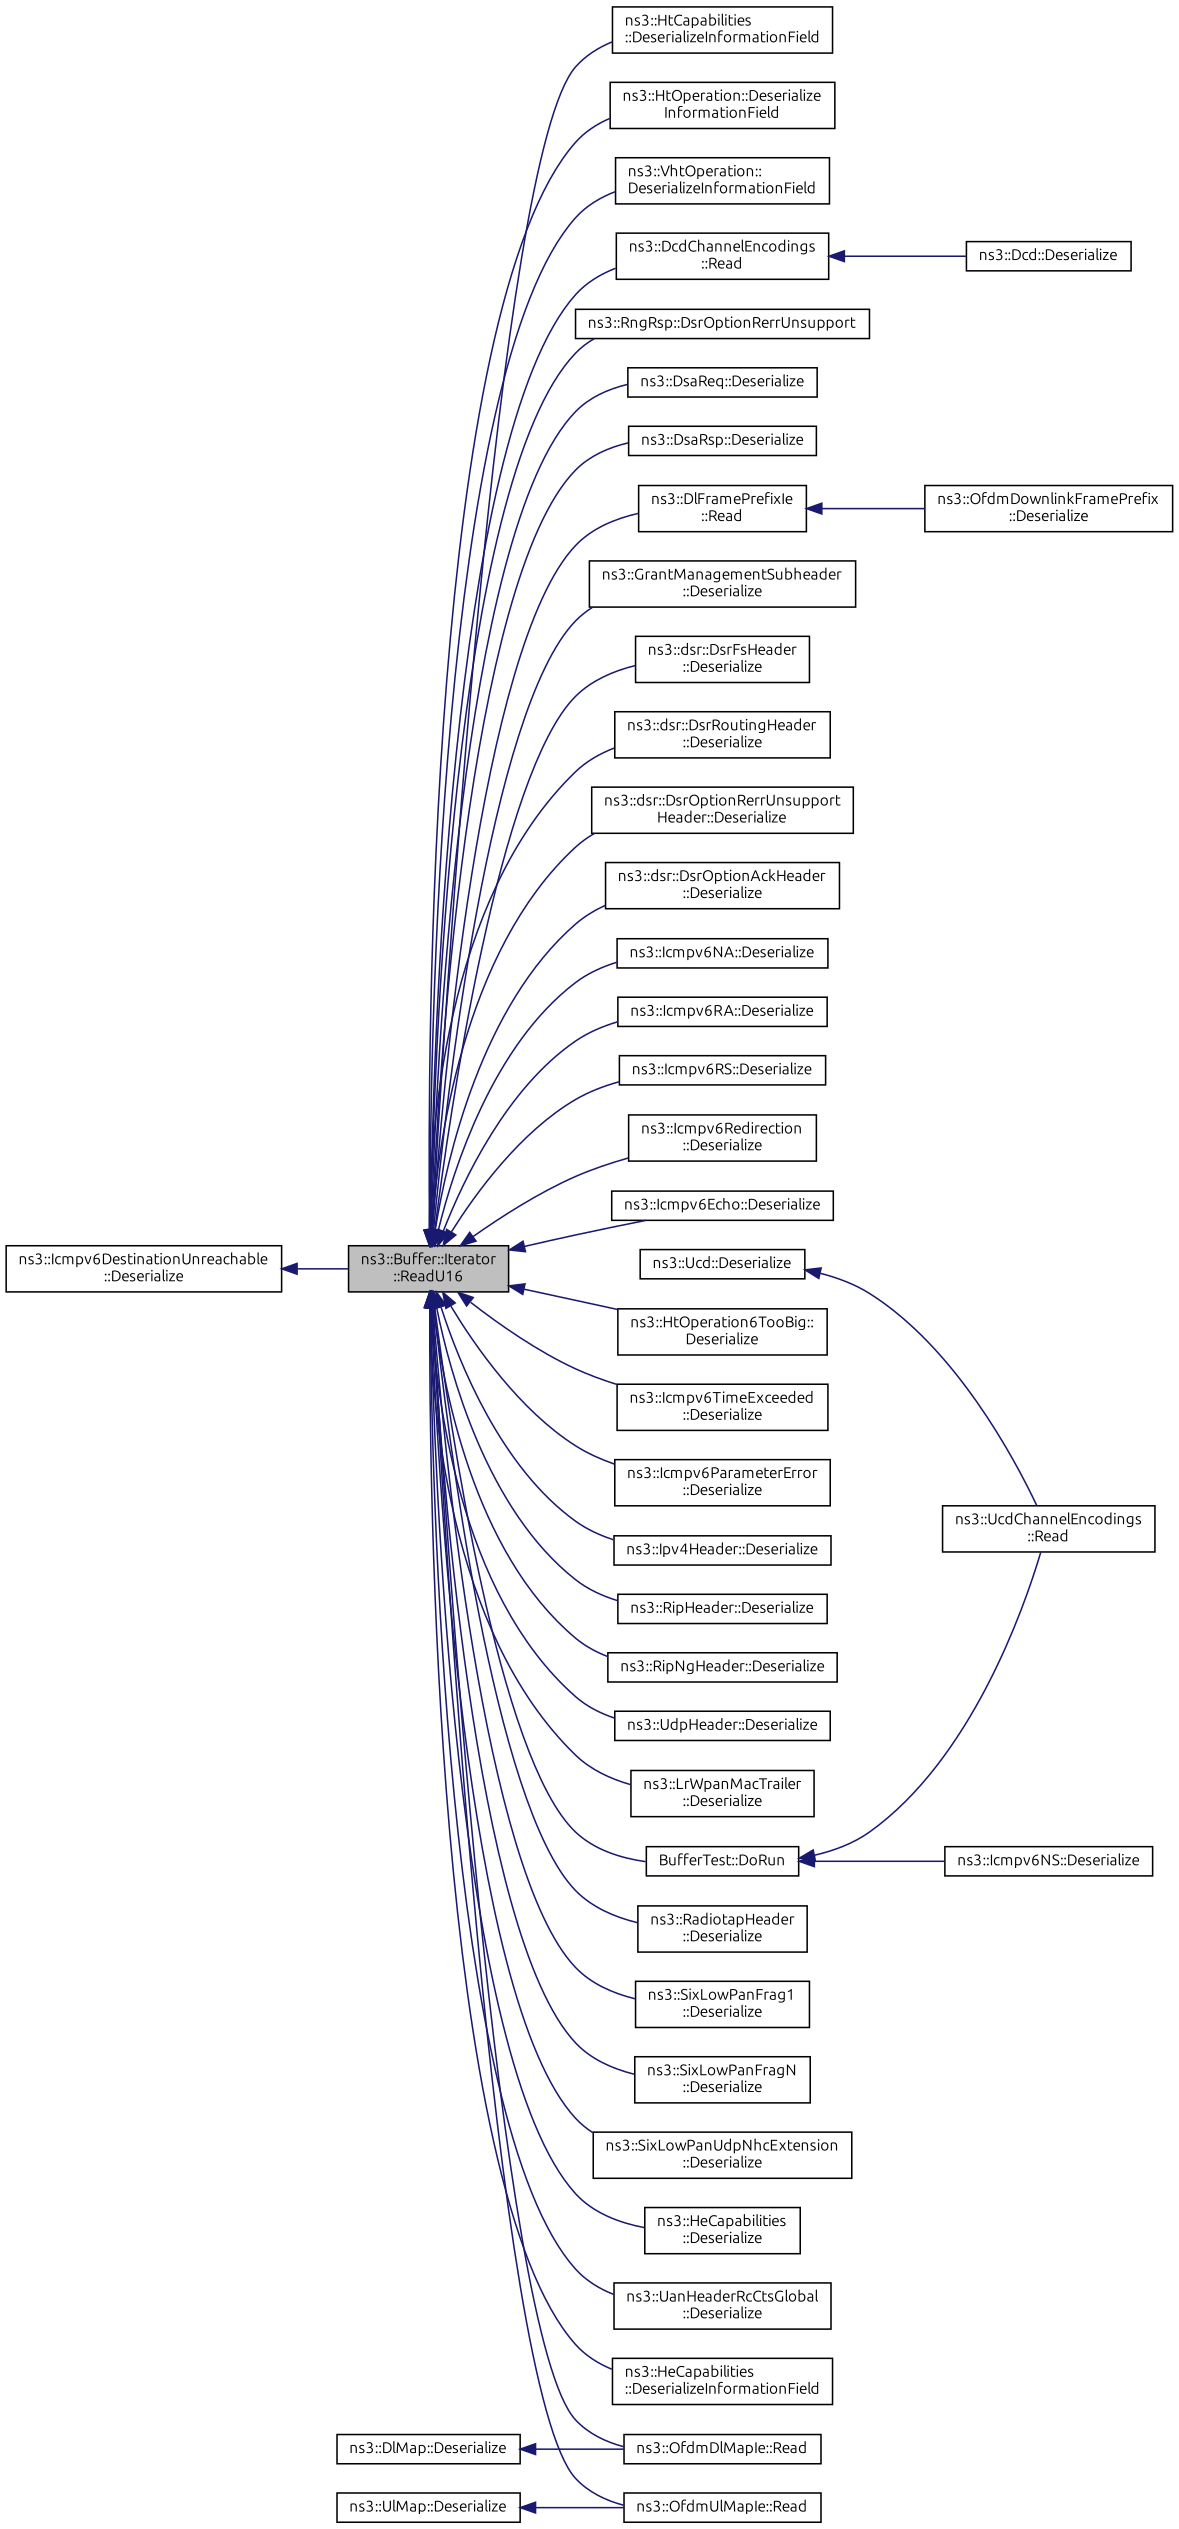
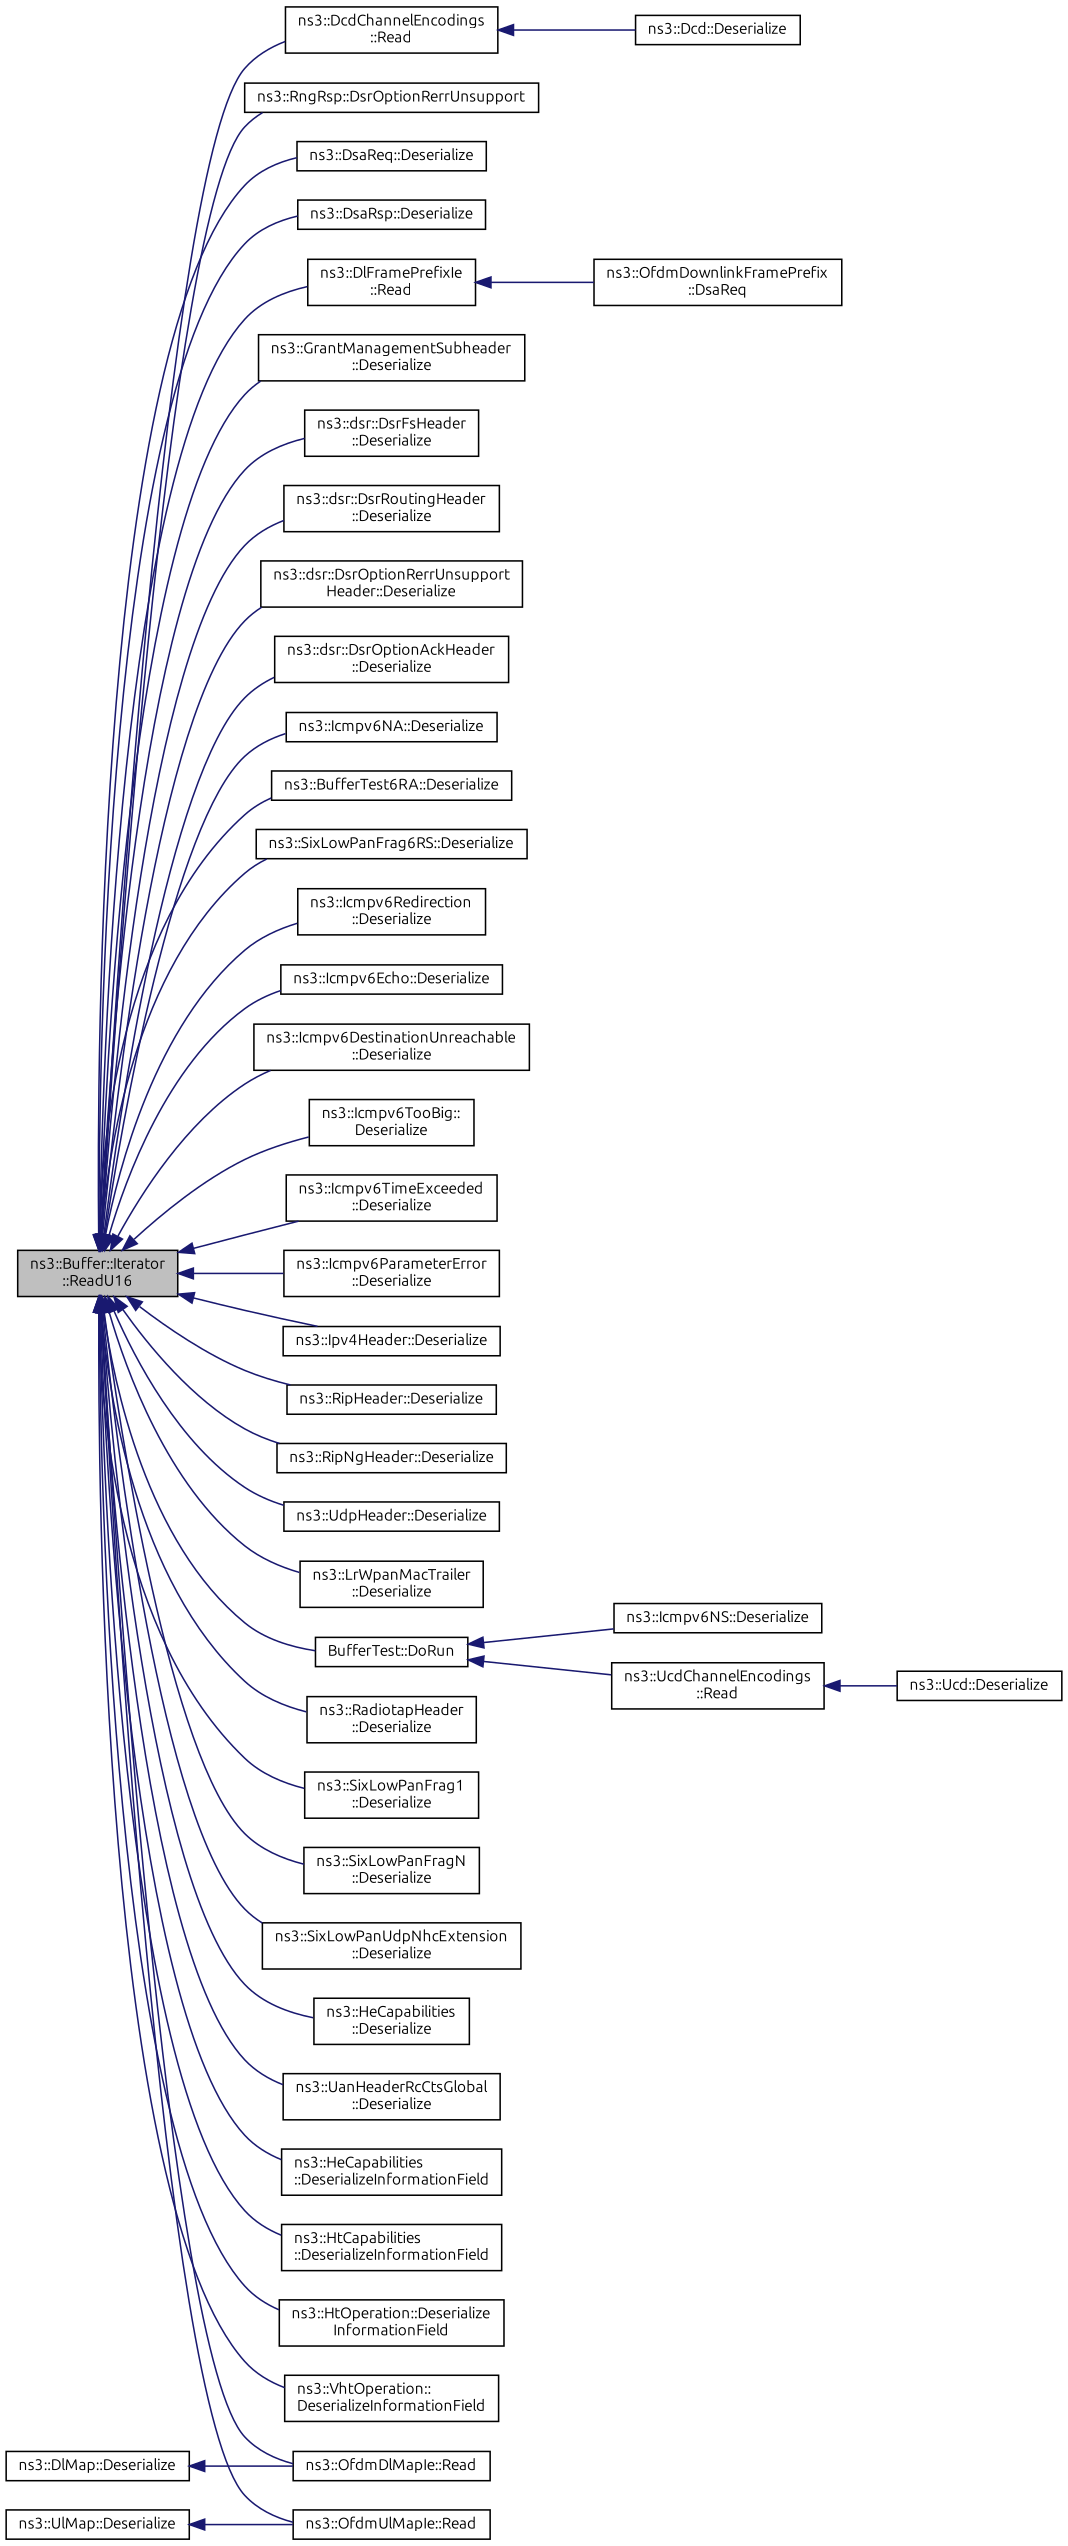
(1049, 509) -> (718, 282)
(723, 1012) -> (392, 786)
(723, 1070) -> (392, 844)
(323, 1269) -> (182, 1141)
(723, 1332) -> (392, 1123)
(950, 1367) -> (869, 1686)
